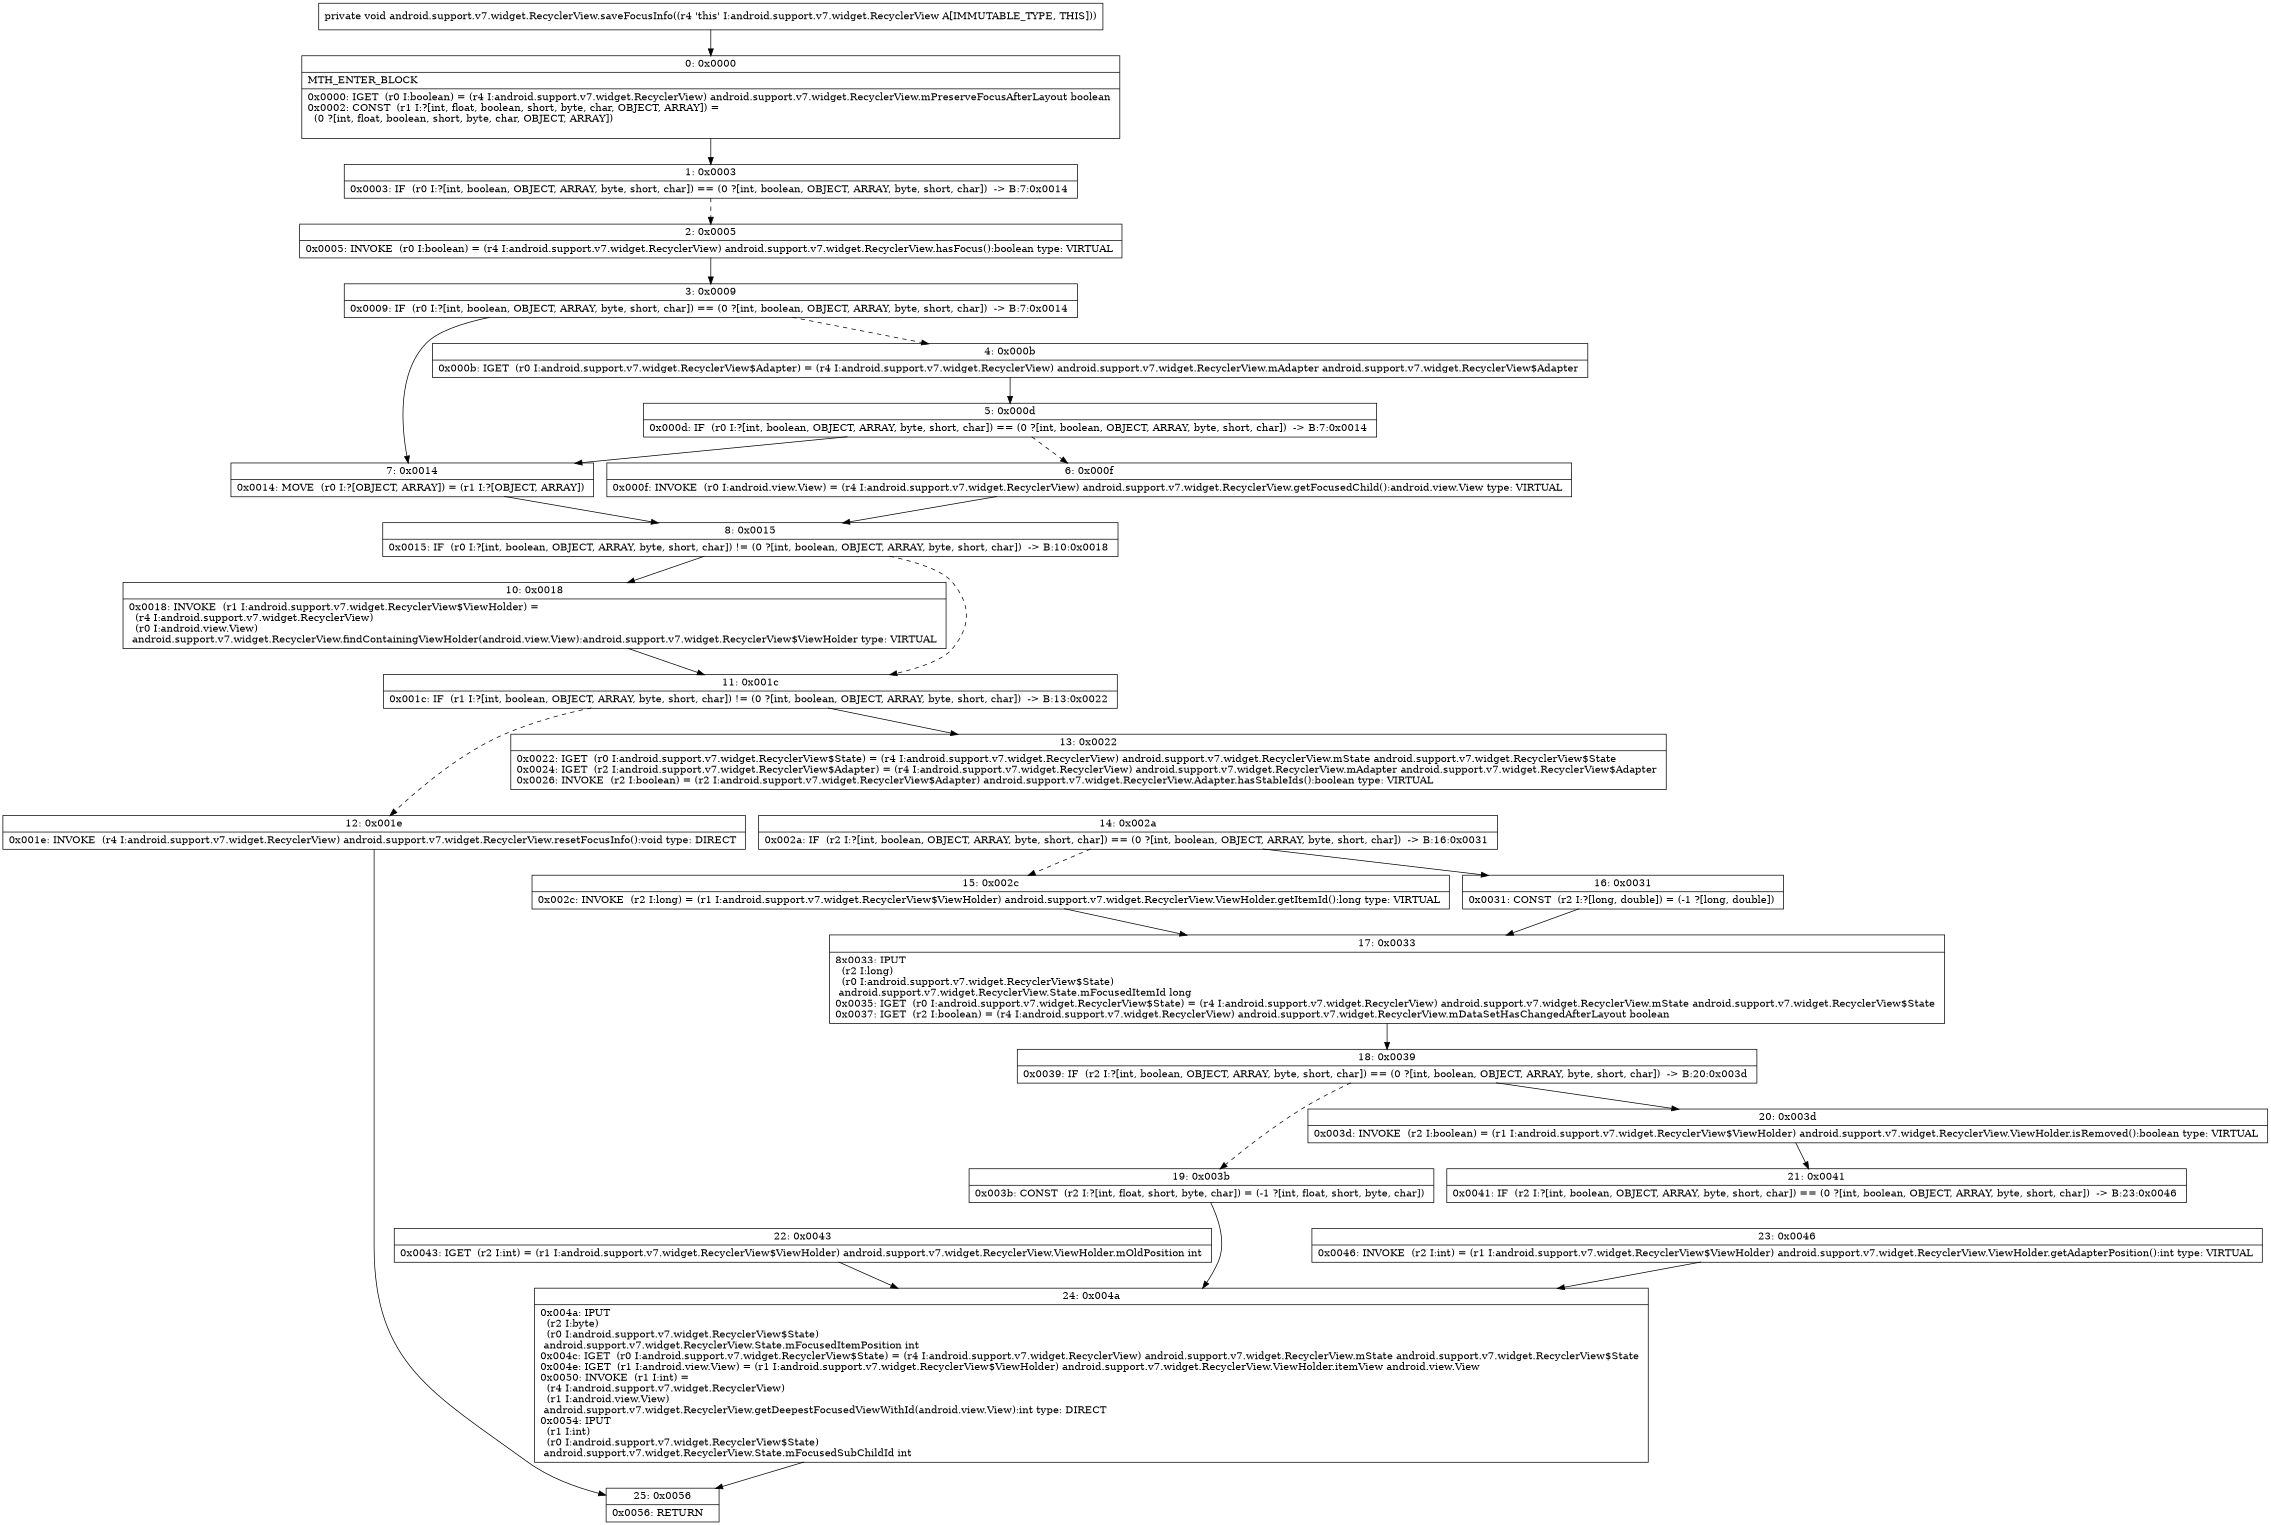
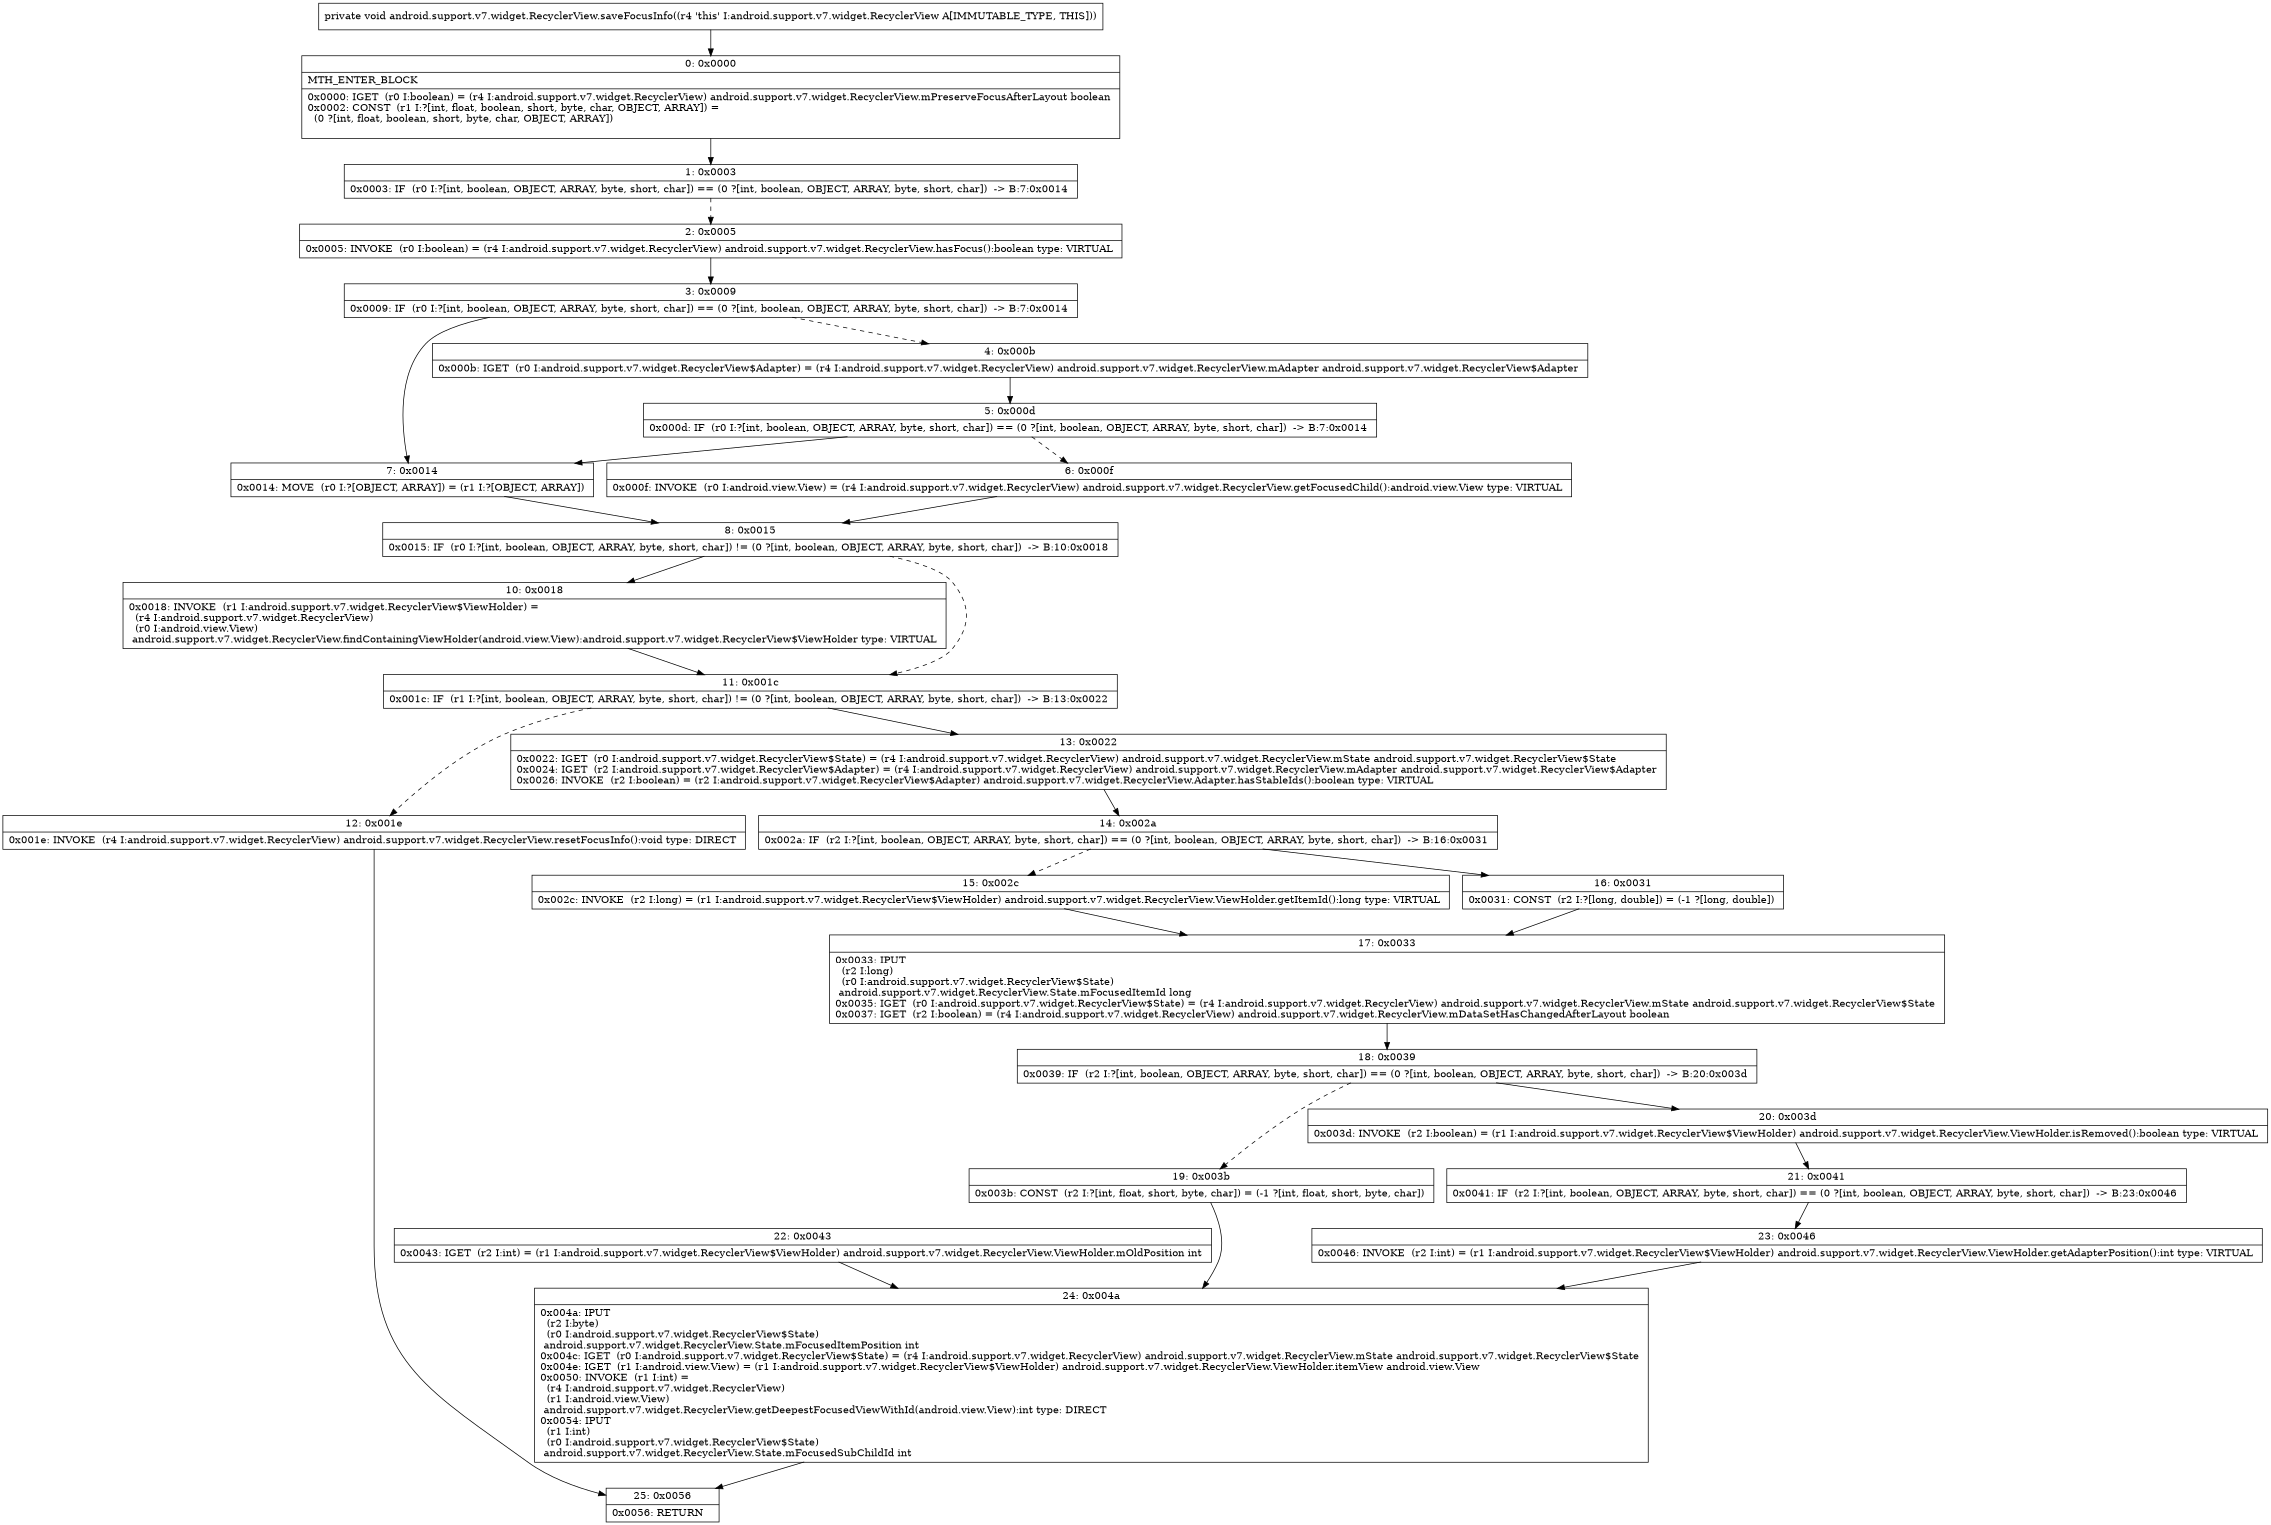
none -> (1110, 799)
(874, 960) -> (874, 960)
none -> (1803, 1212)
